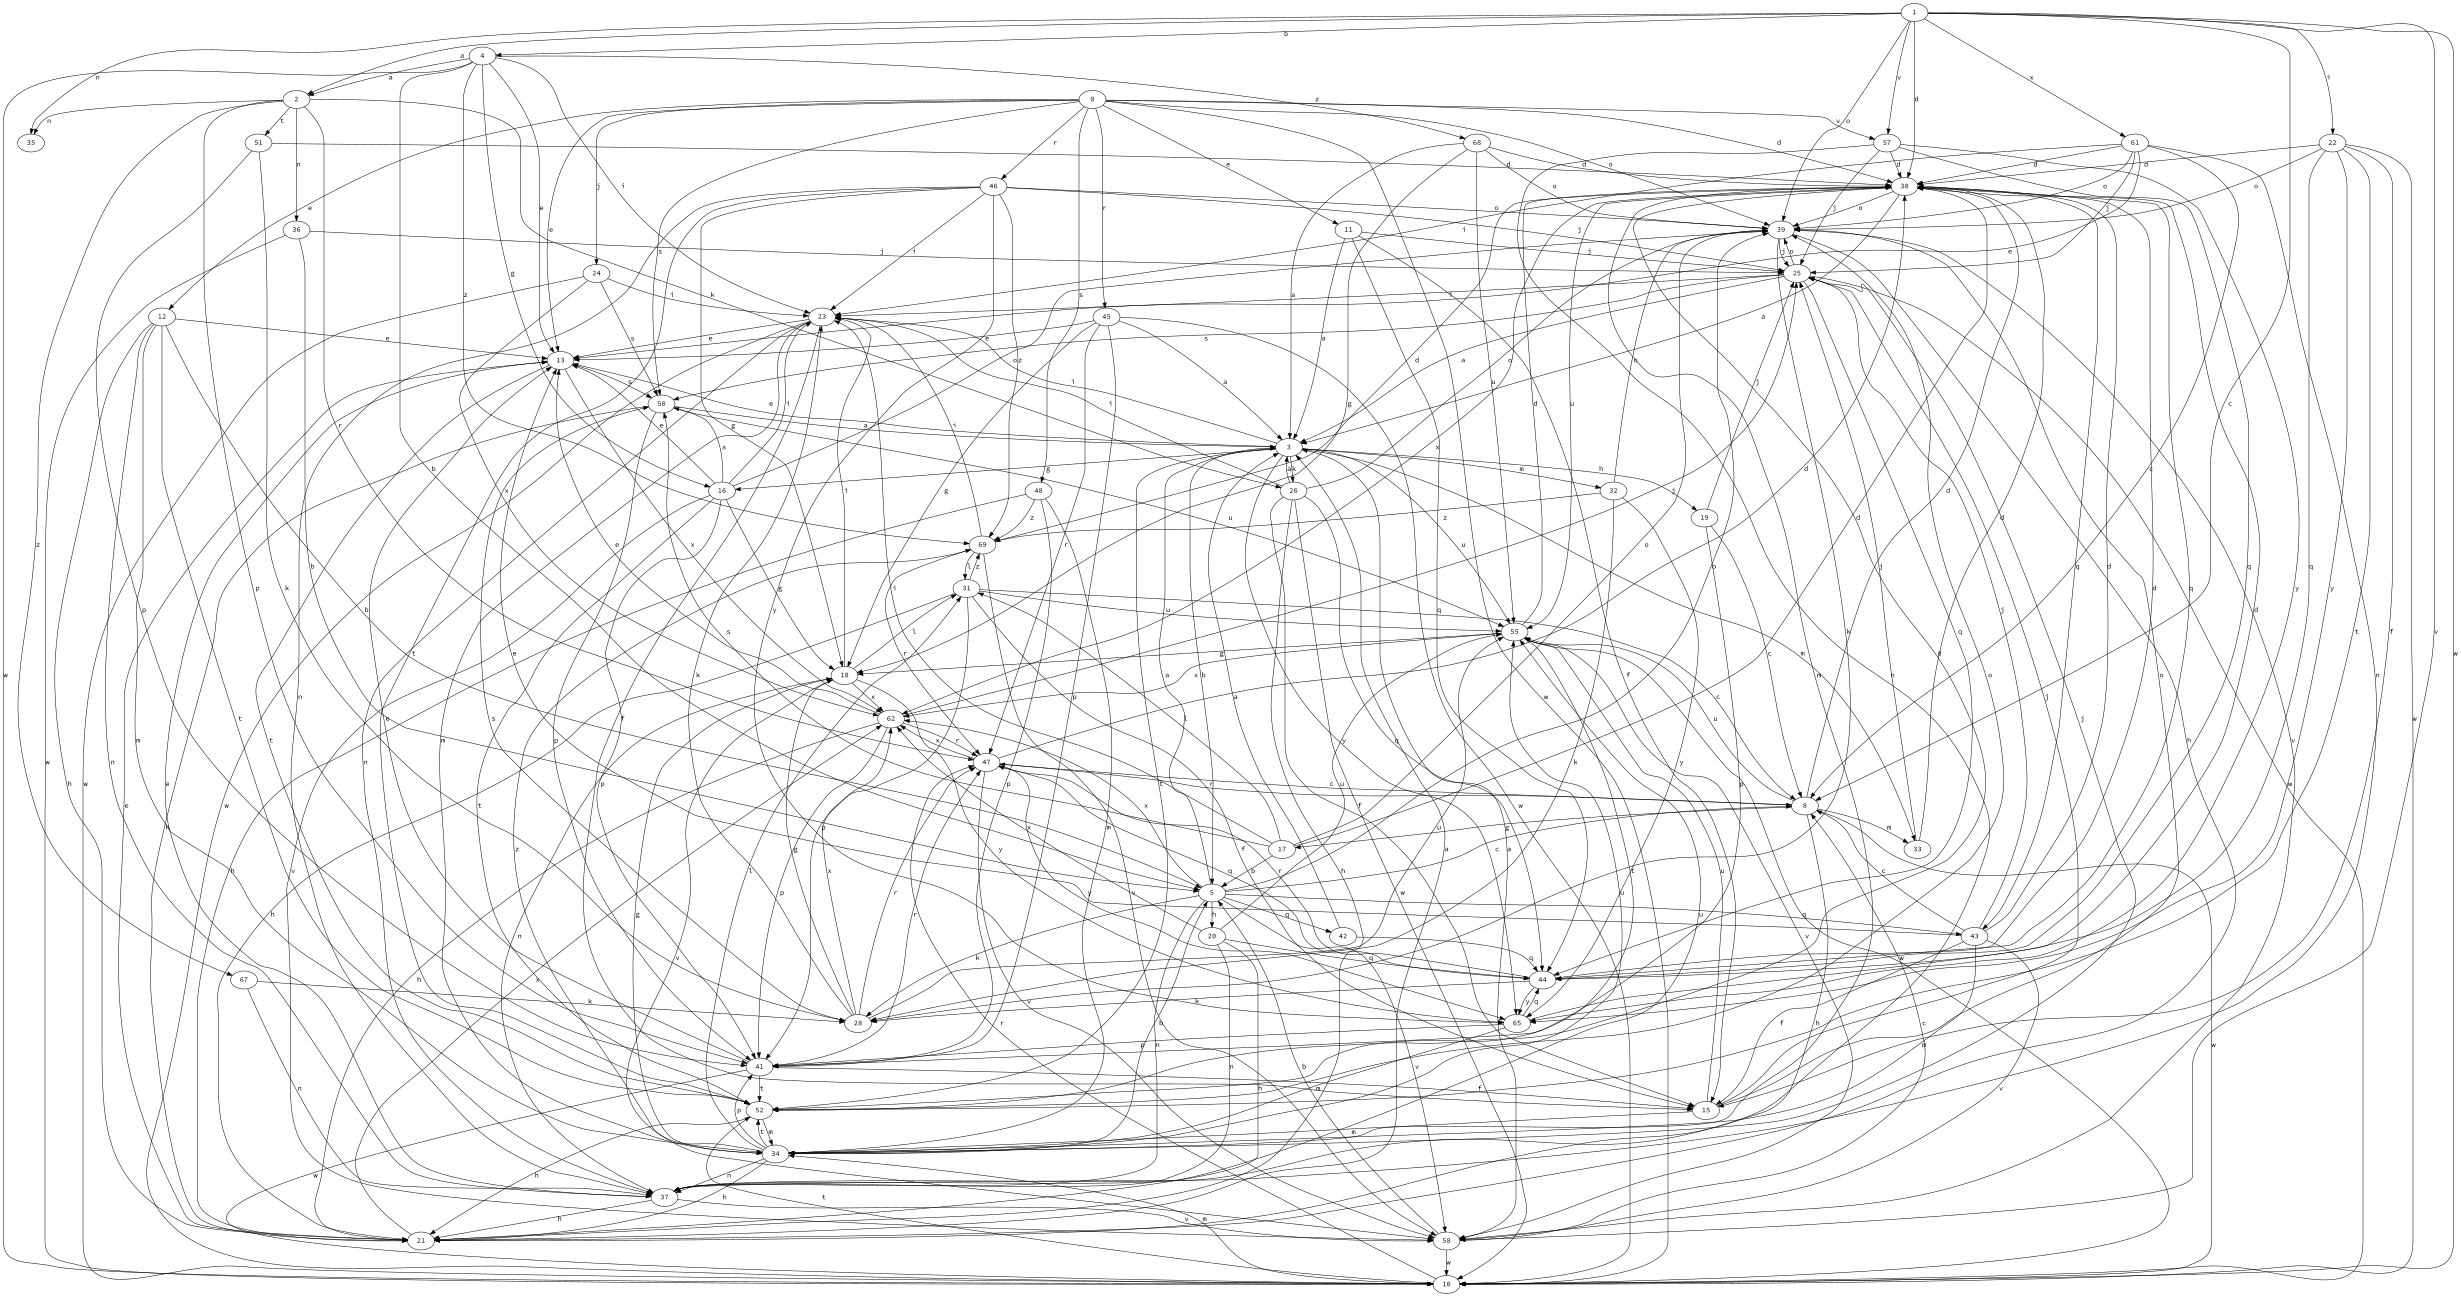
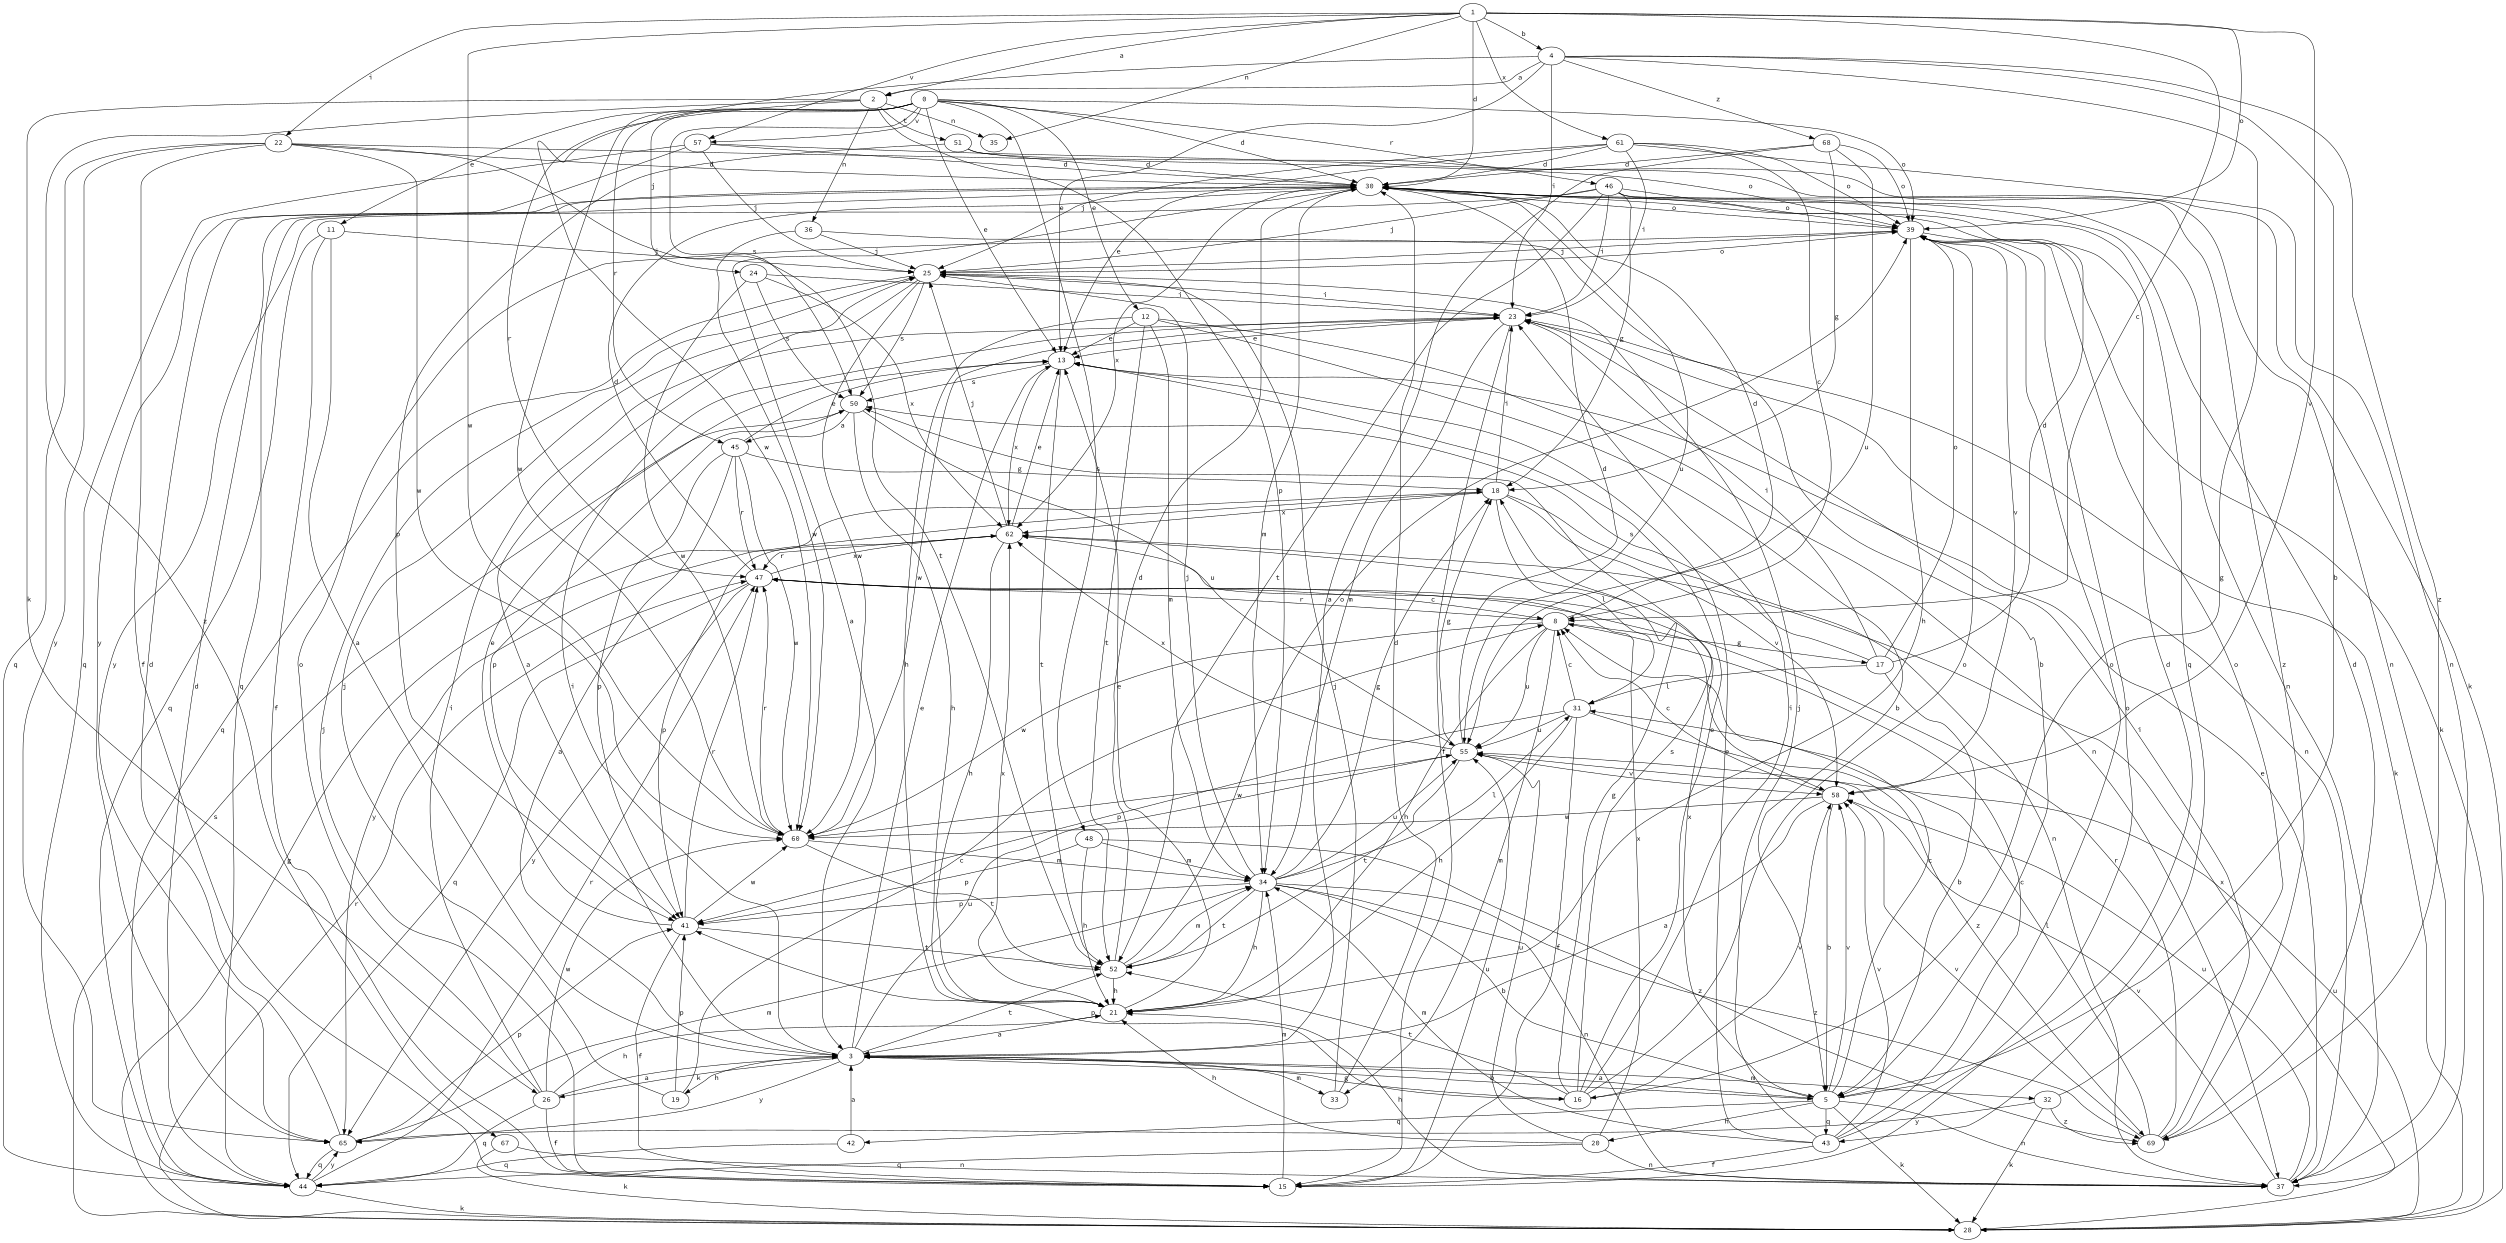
(972, 437) -> (804, 437)
(277, 674) -> (1236, 367)
(1446, 1284) -> (796, 839)
